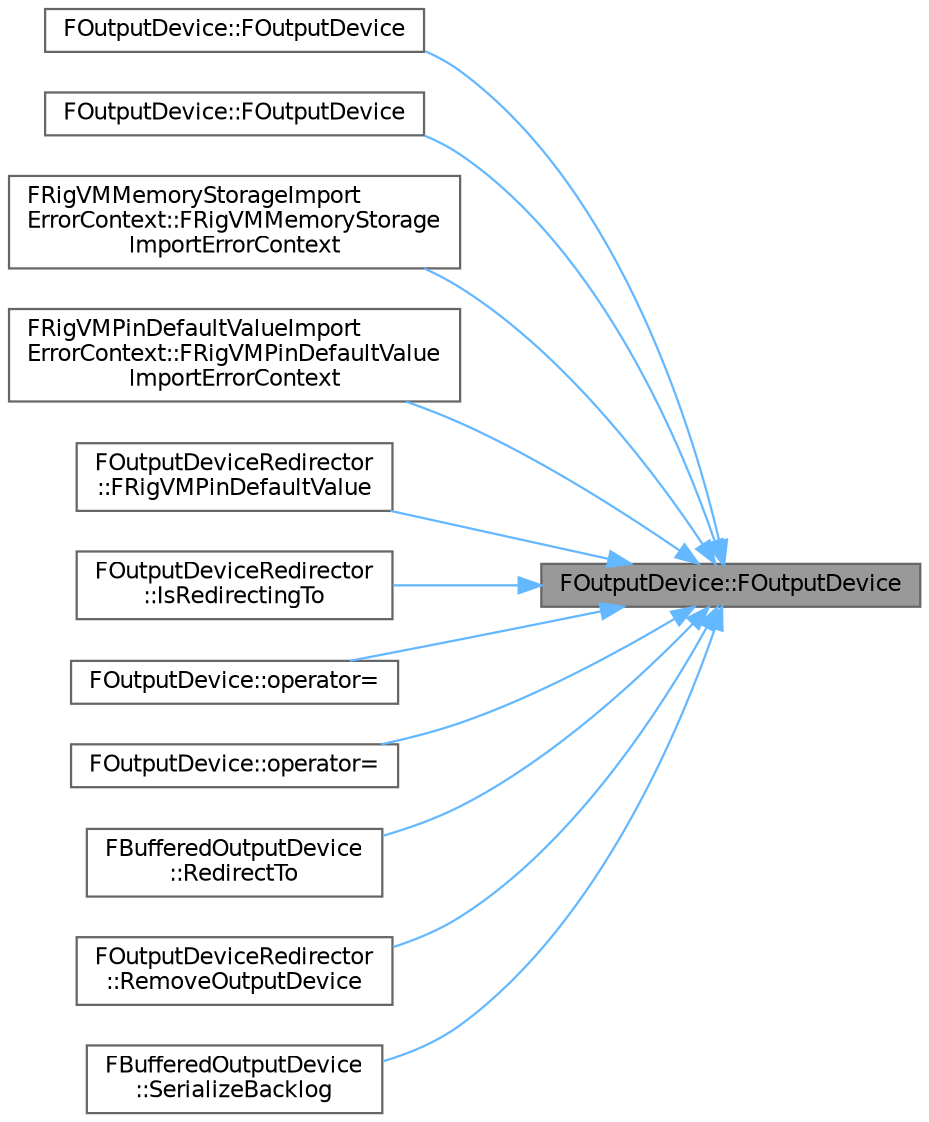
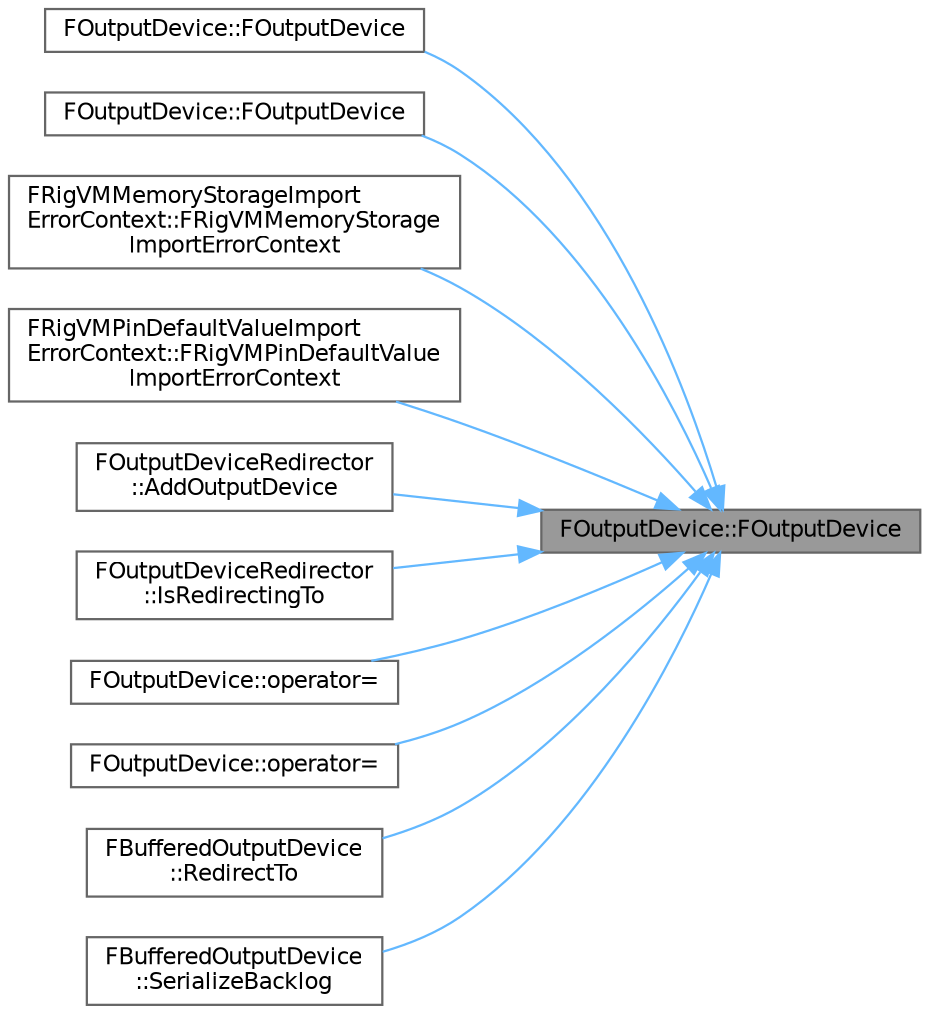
(235, 477) -> (235, 477)
(235, 971) -> none
